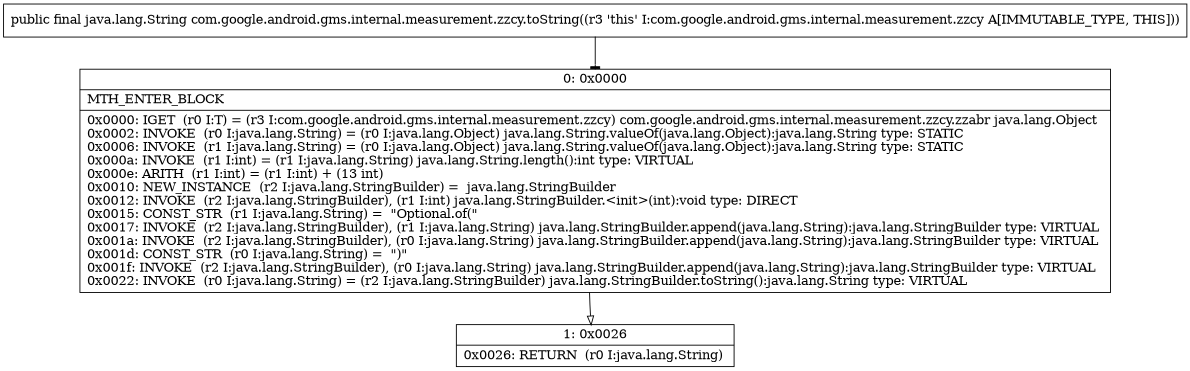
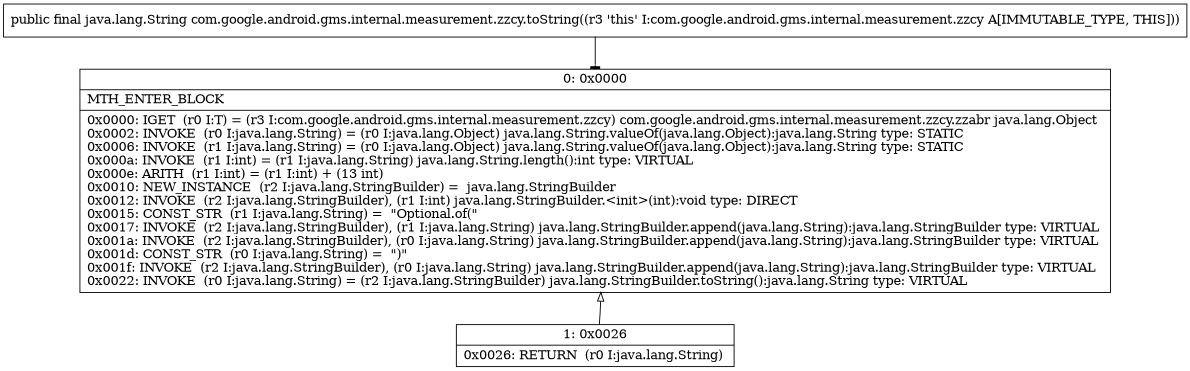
(590, 304) -> (600, 313)
